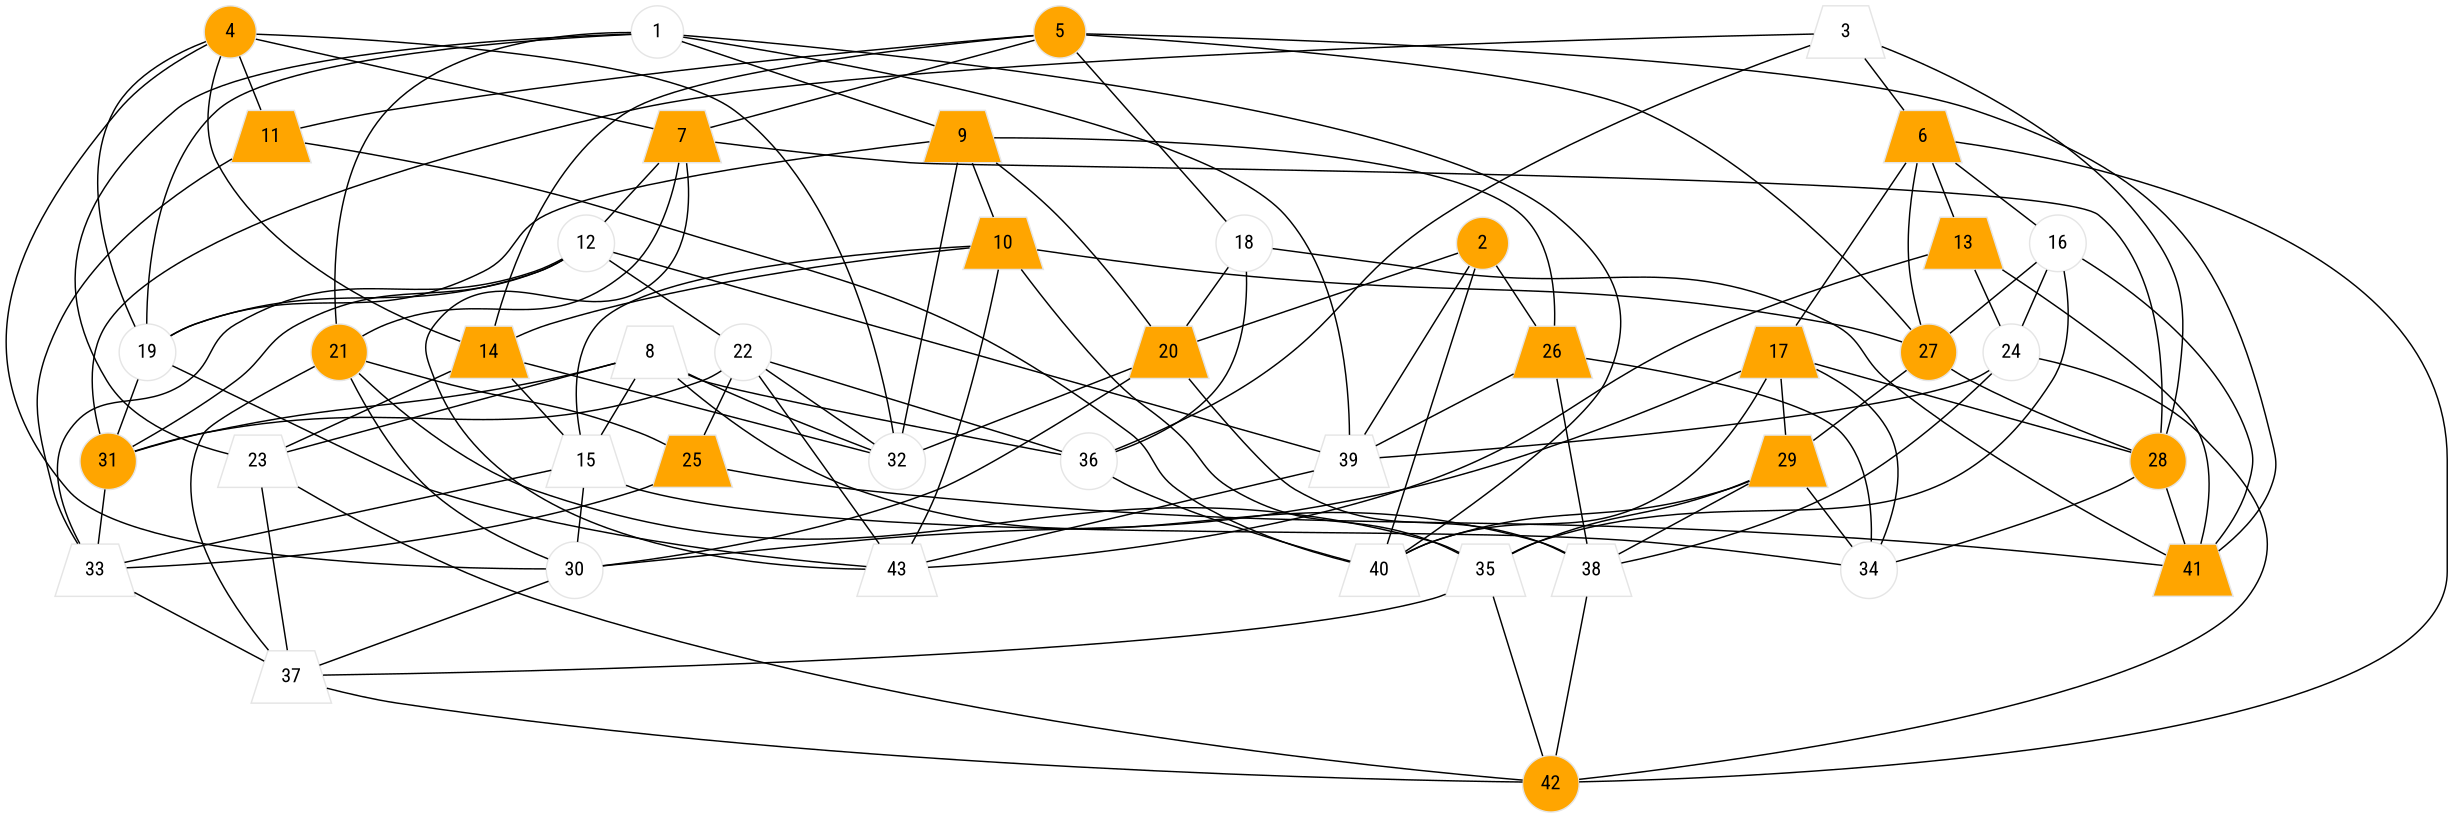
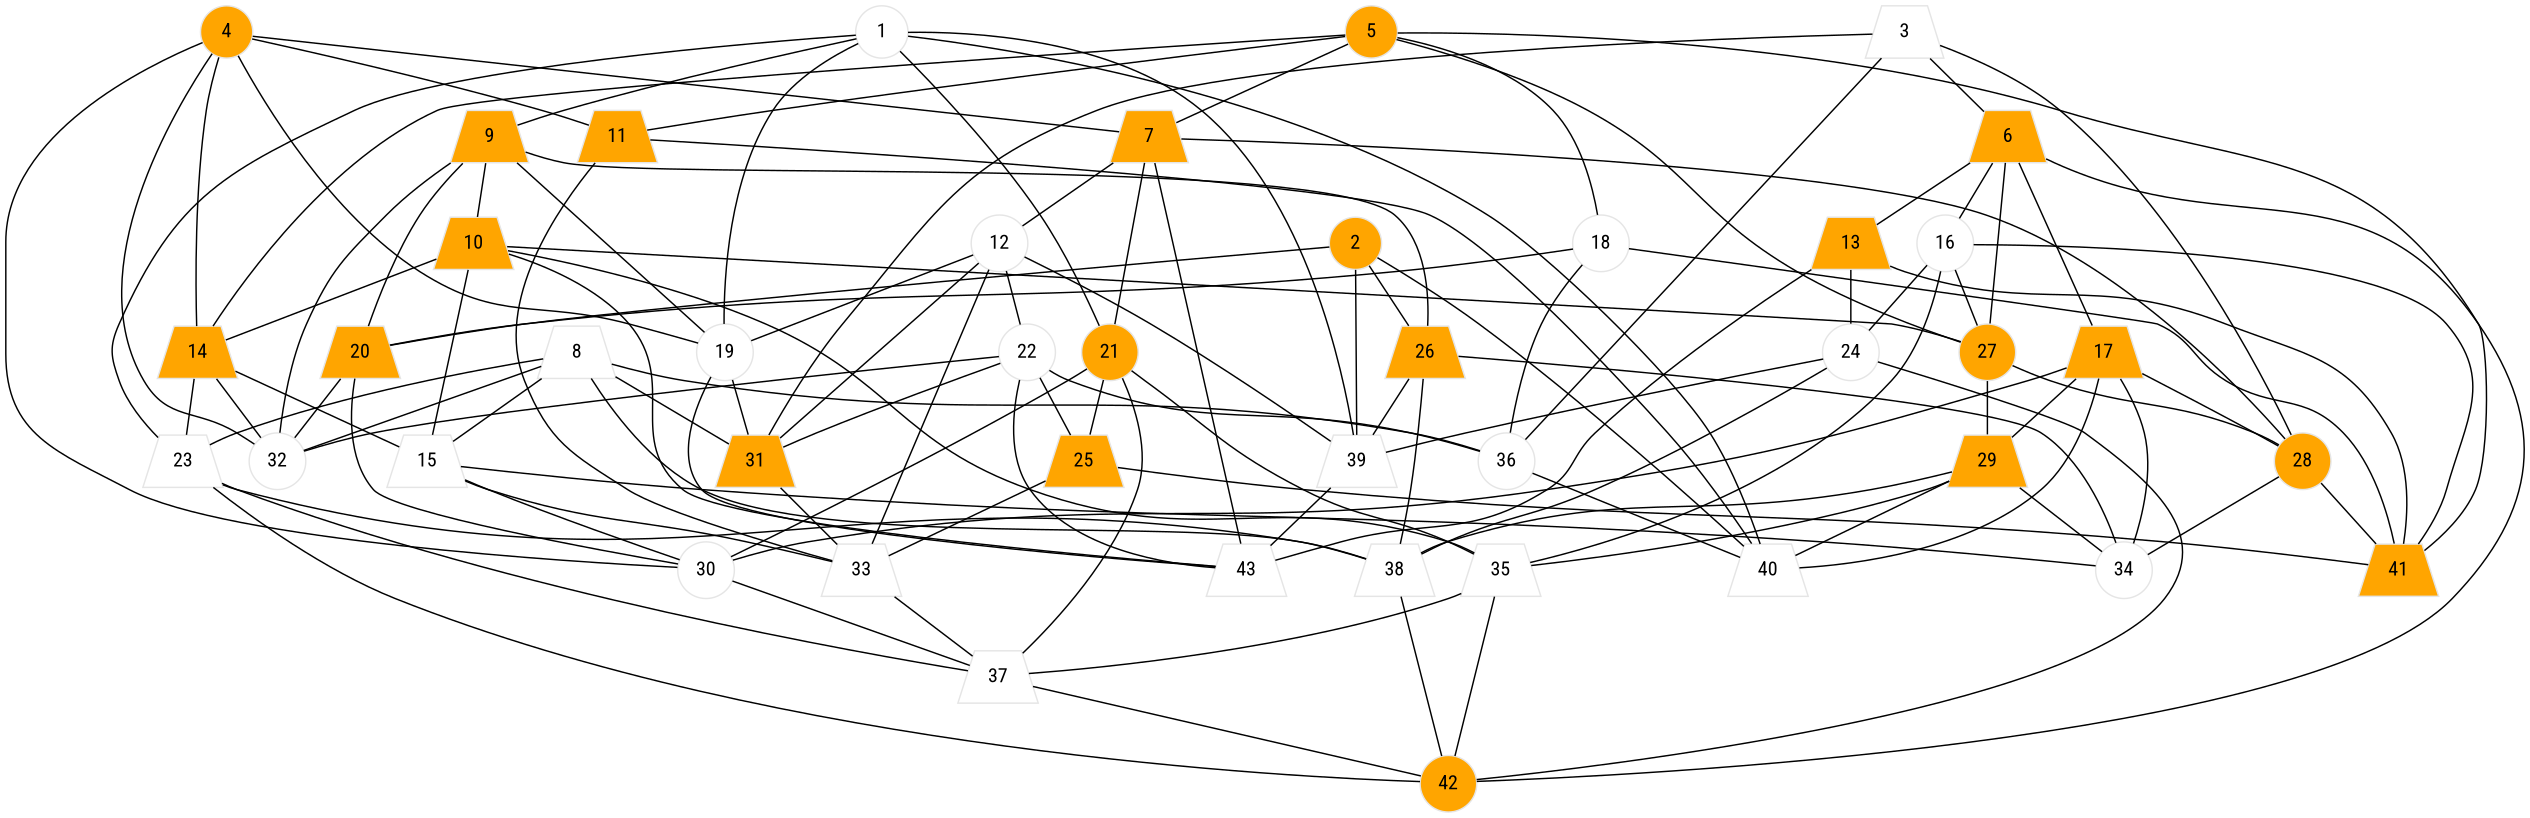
(108, 461) -> (755, 461)
(1313, 498) -> (650, 539)
